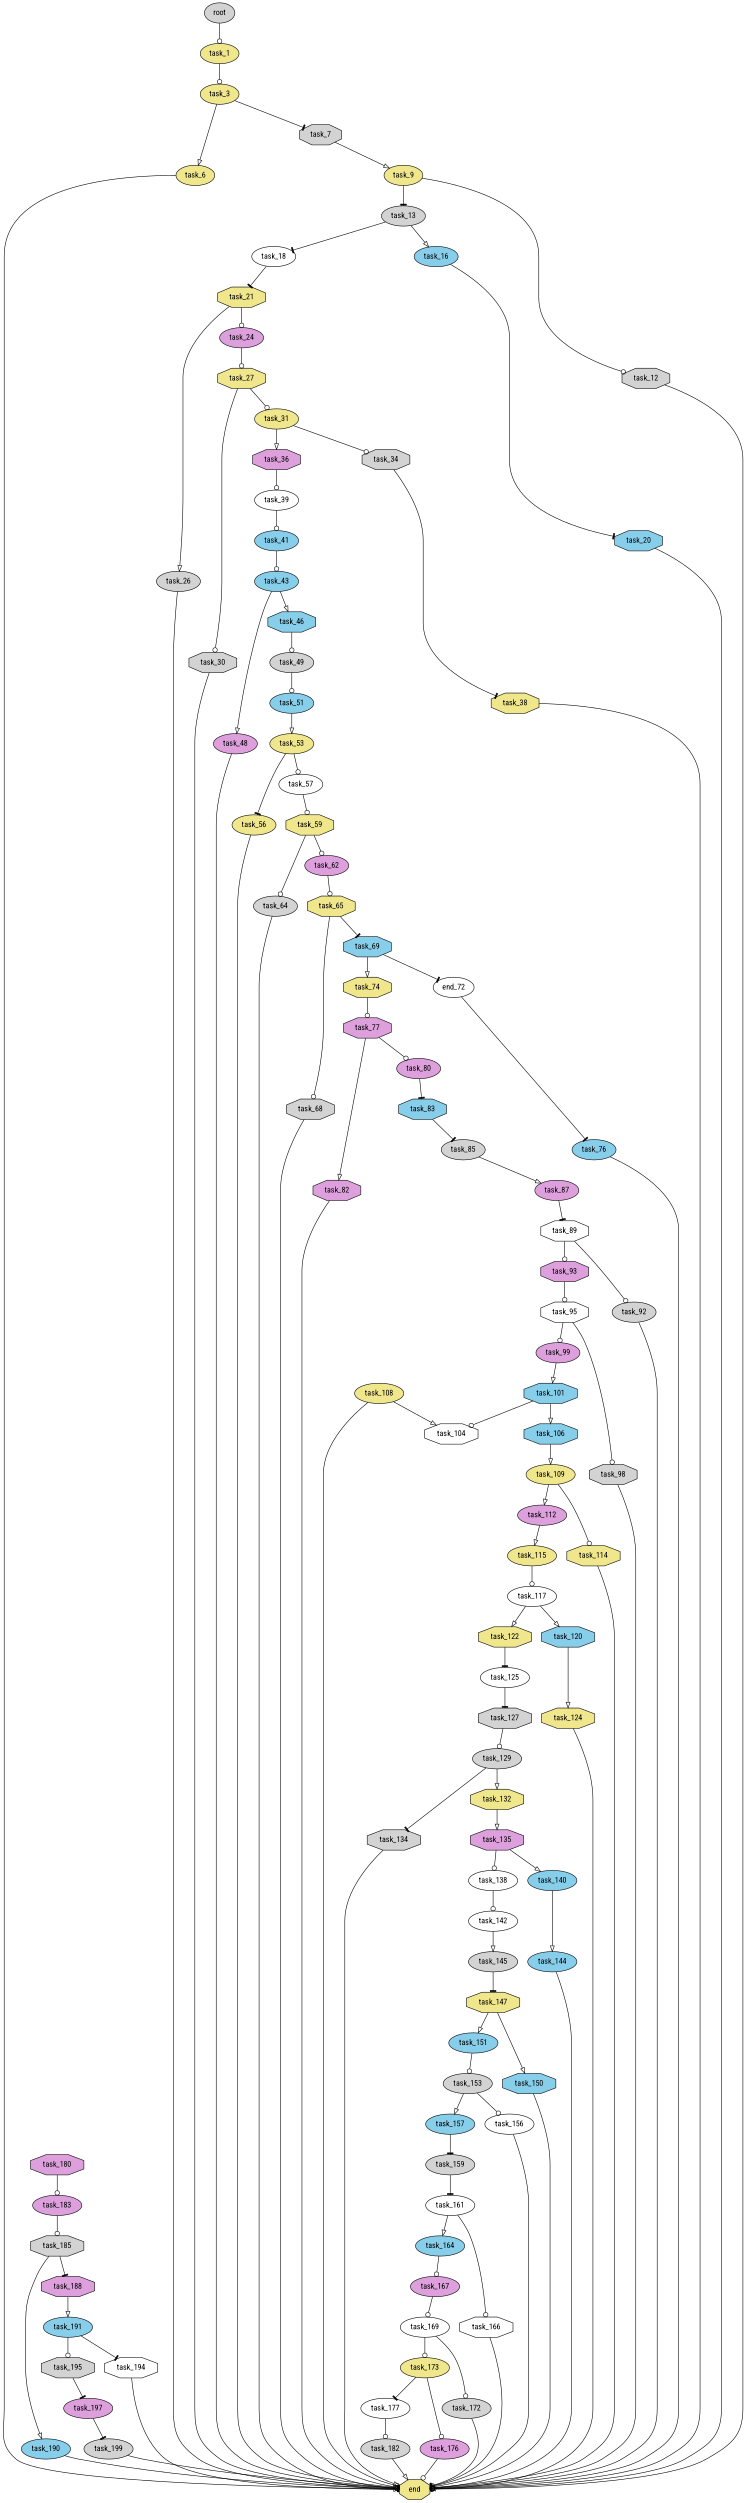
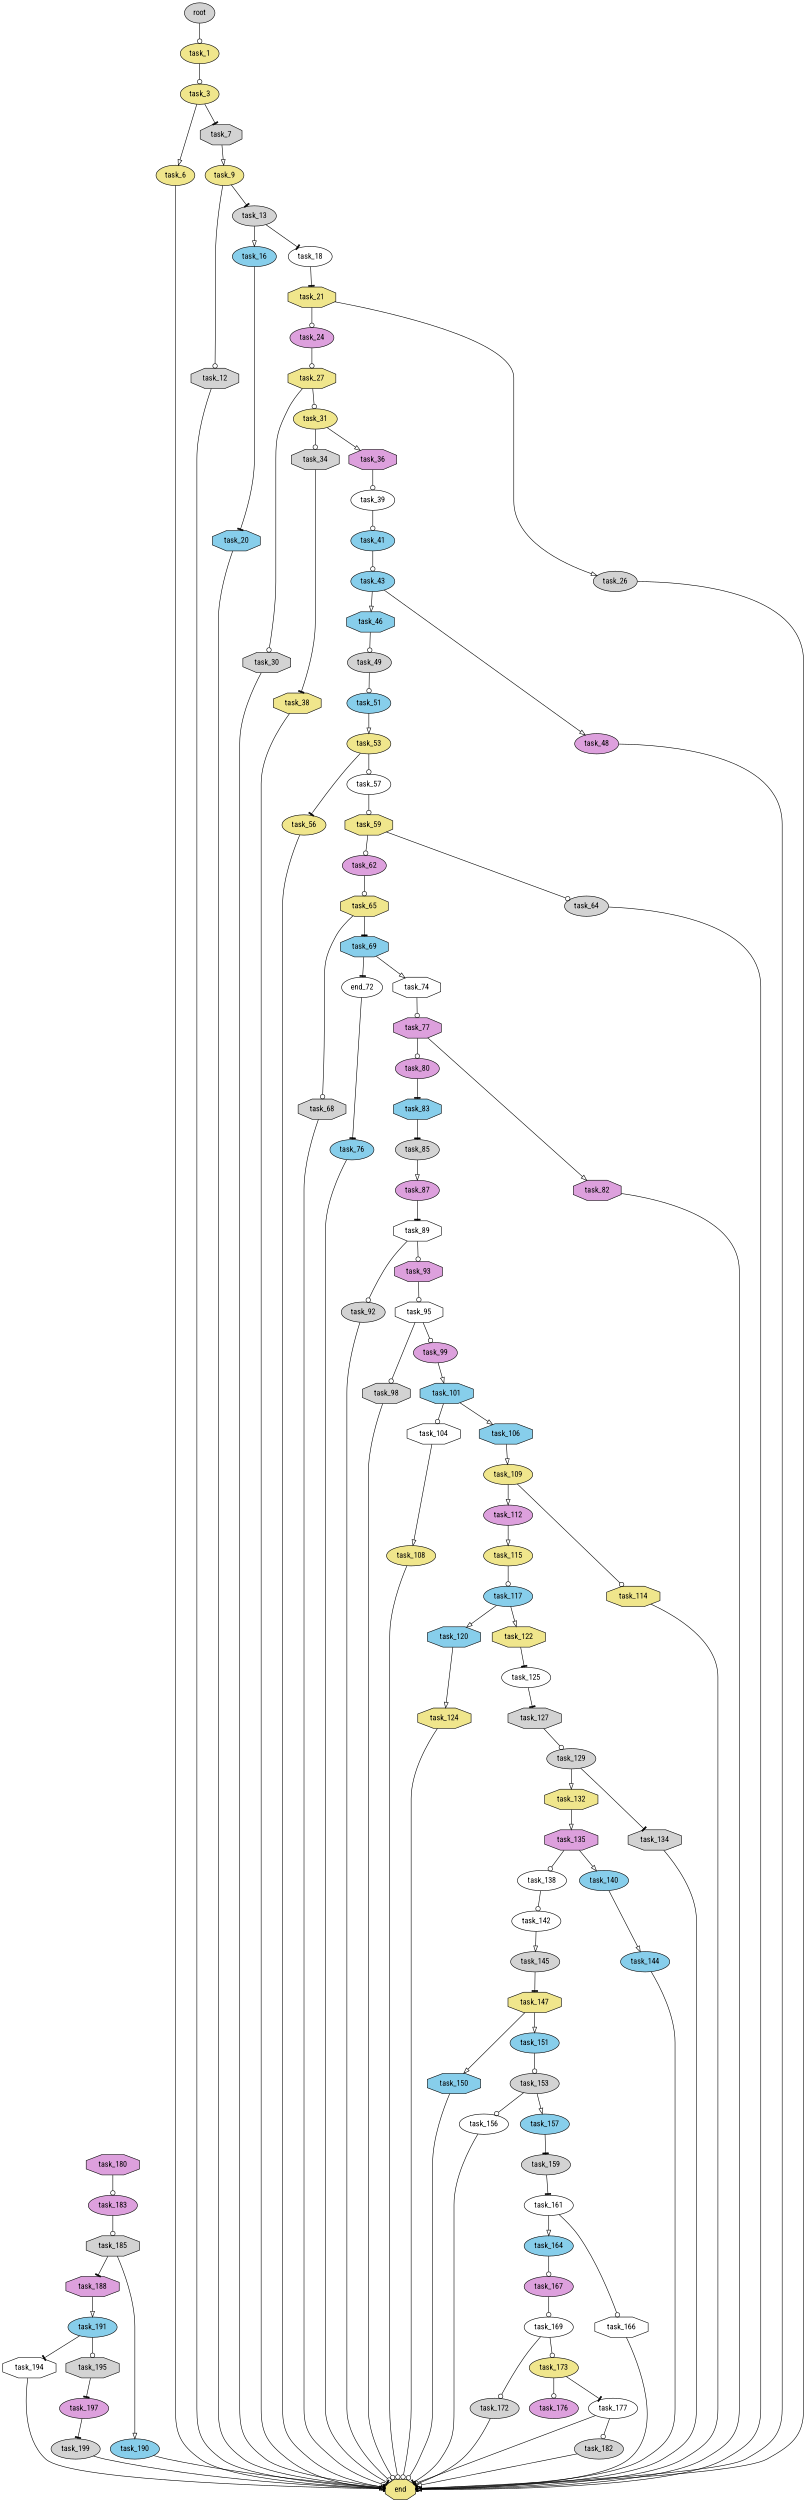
(367, 987) -> (417, 987)
(412, 1412) -> (423, 1492)
(532, 1596) -> (508, 1596)
(431, 2467) -> (507, 2449)
